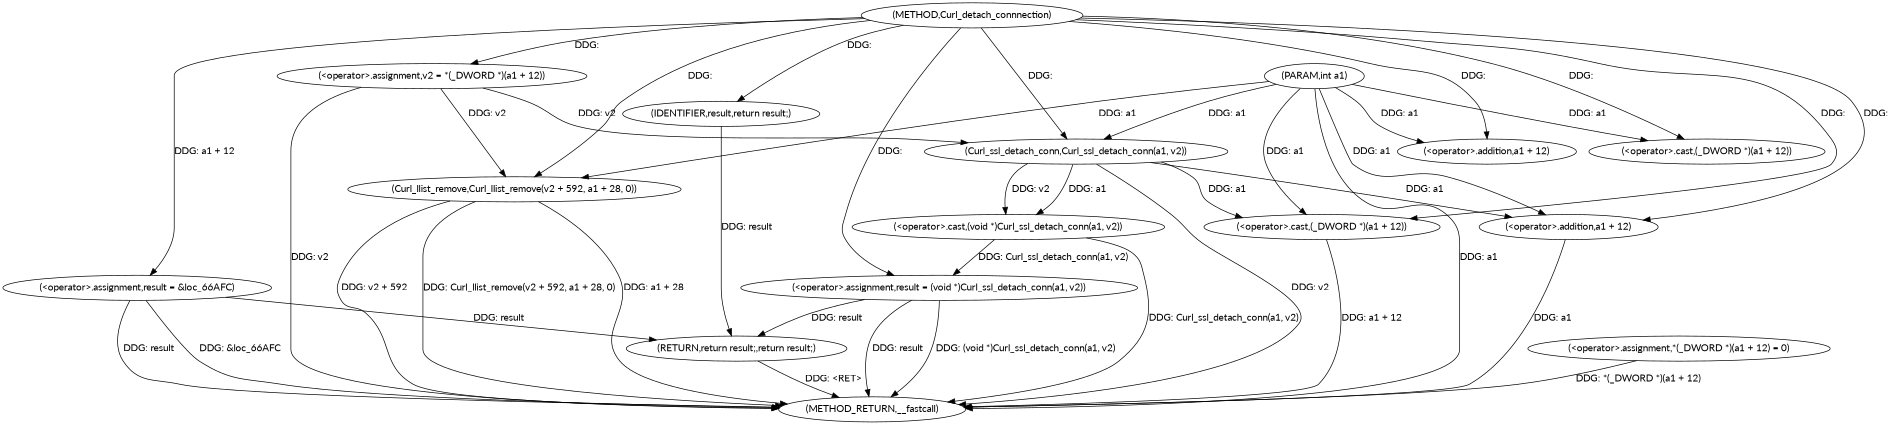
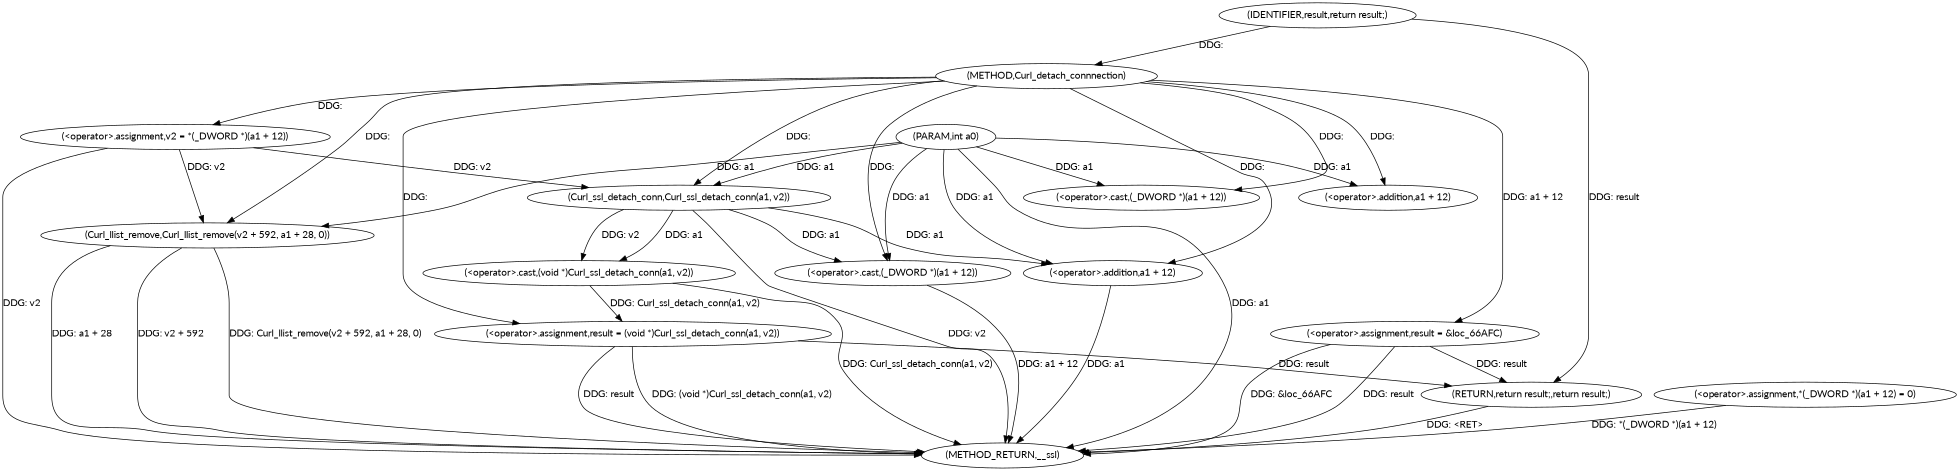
(819, 52) -> (1186, 45)
(1314, 76) -> (946, 137)
(872, 409) -> (1003, 455)
